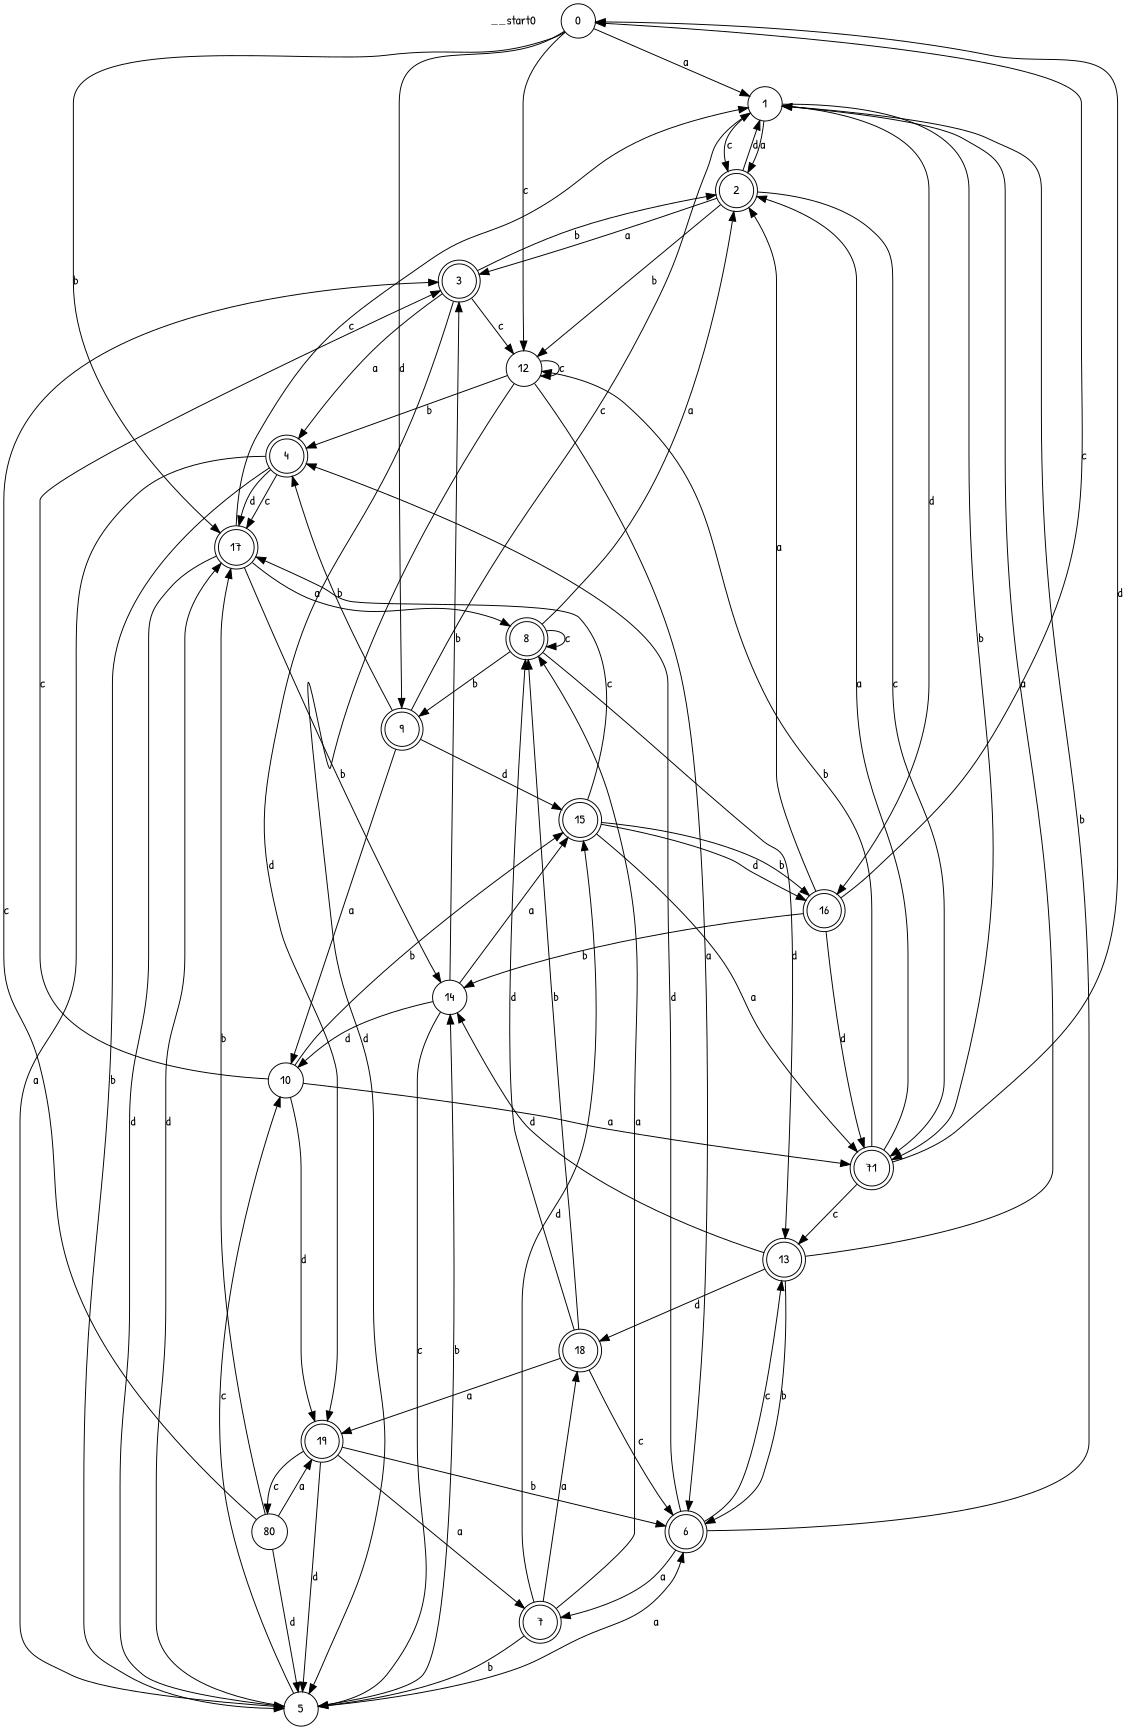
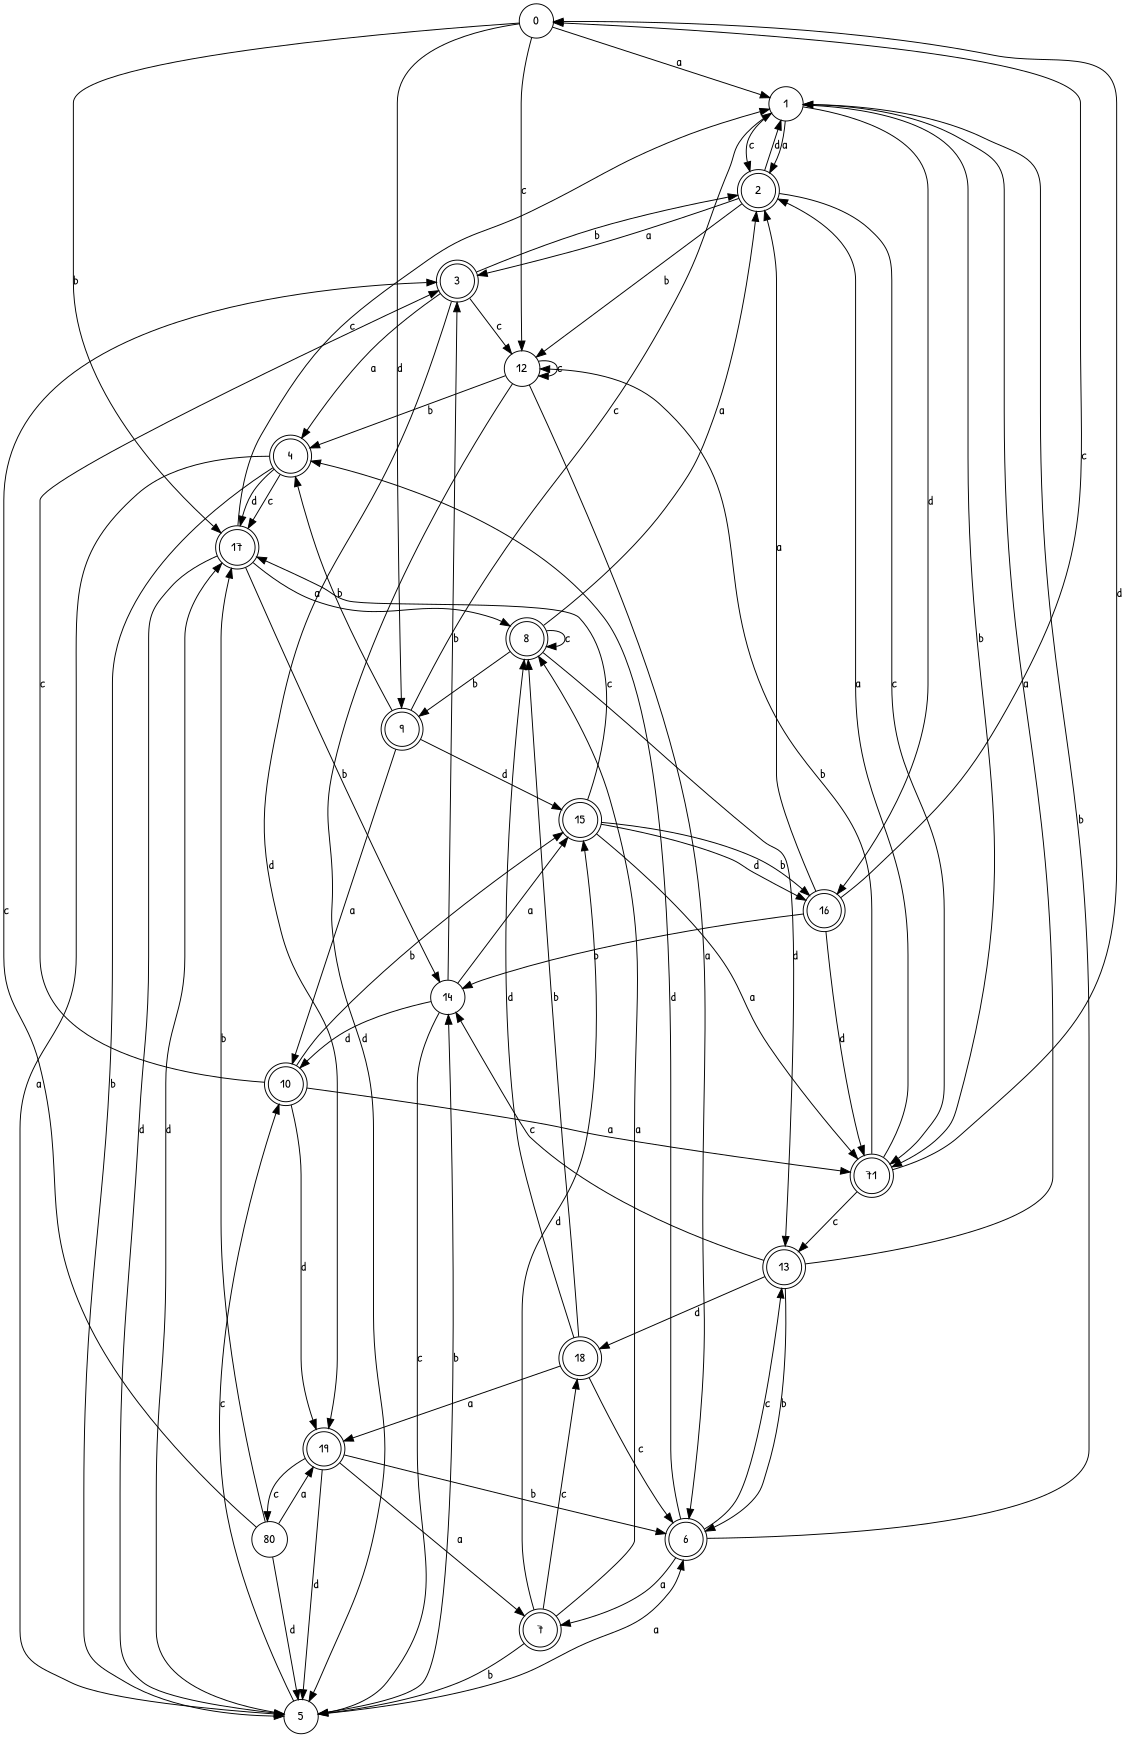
(514, 21) -> none
(286, 1080) -> (286, 1084)
(533, 1122) -> (533, 1130)
(564, 1487) -> (564, 1494)
